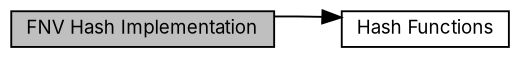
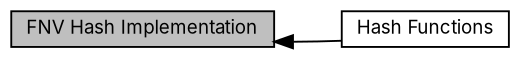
(298, 16) -> (317, 41)
